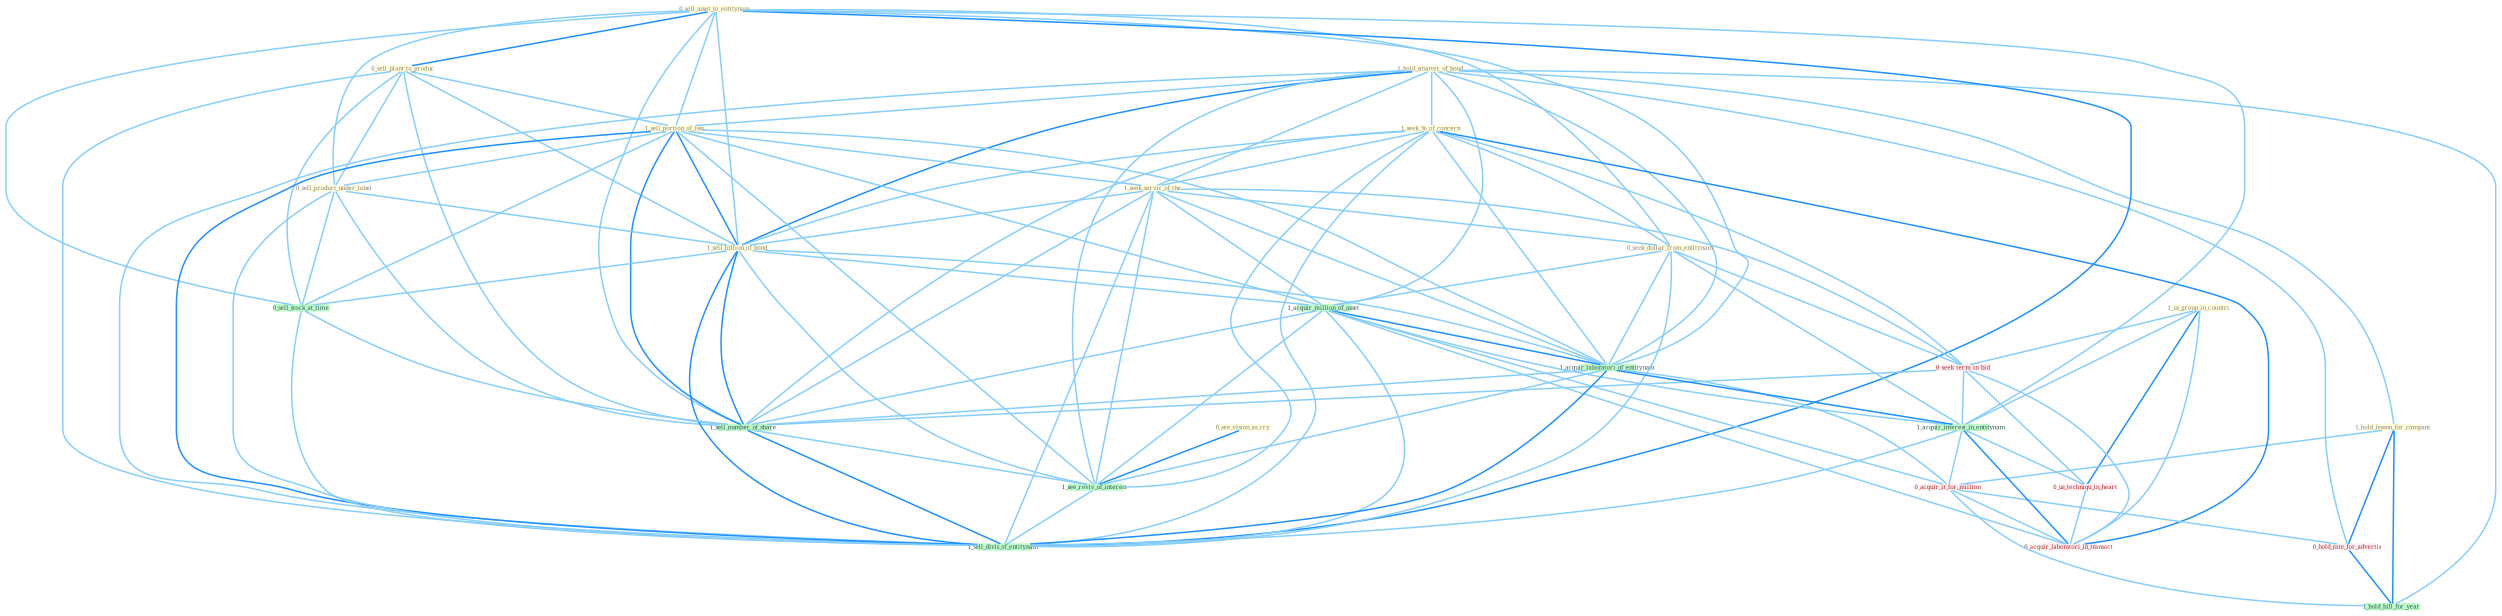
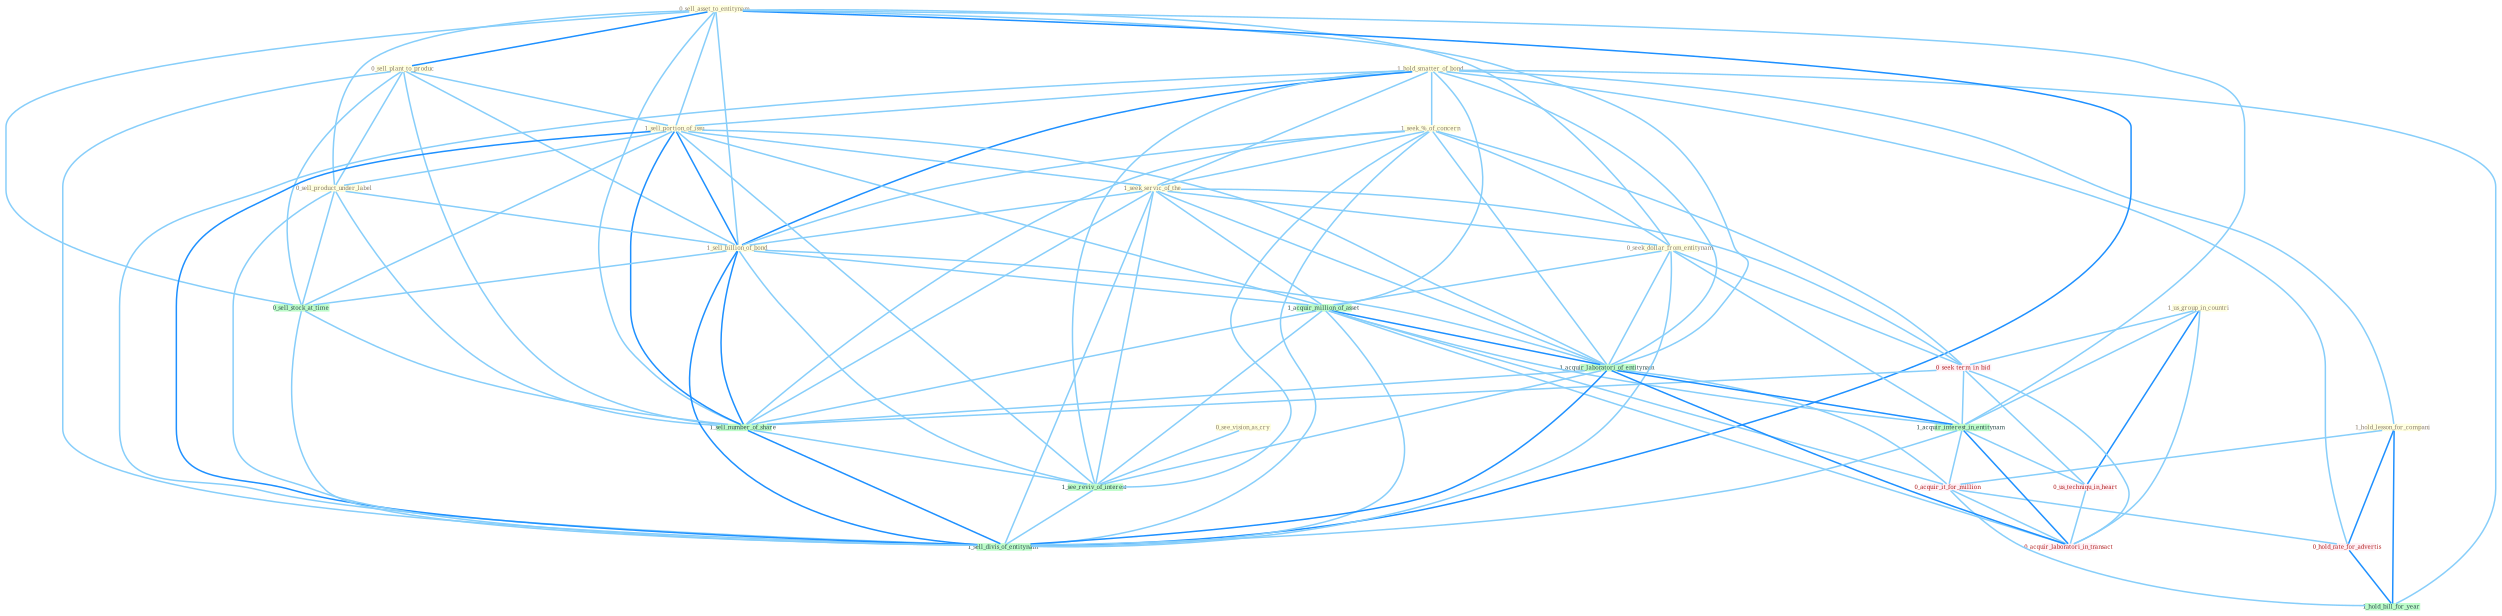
(2022, 249) -> (1836, 462)
(1169, 457) -> (1169, 457)
